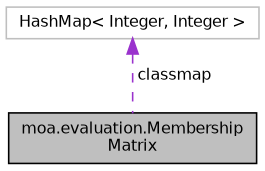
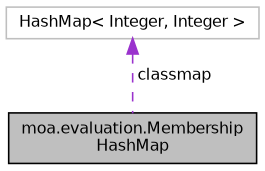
(133, 138) -> (133, 138)
